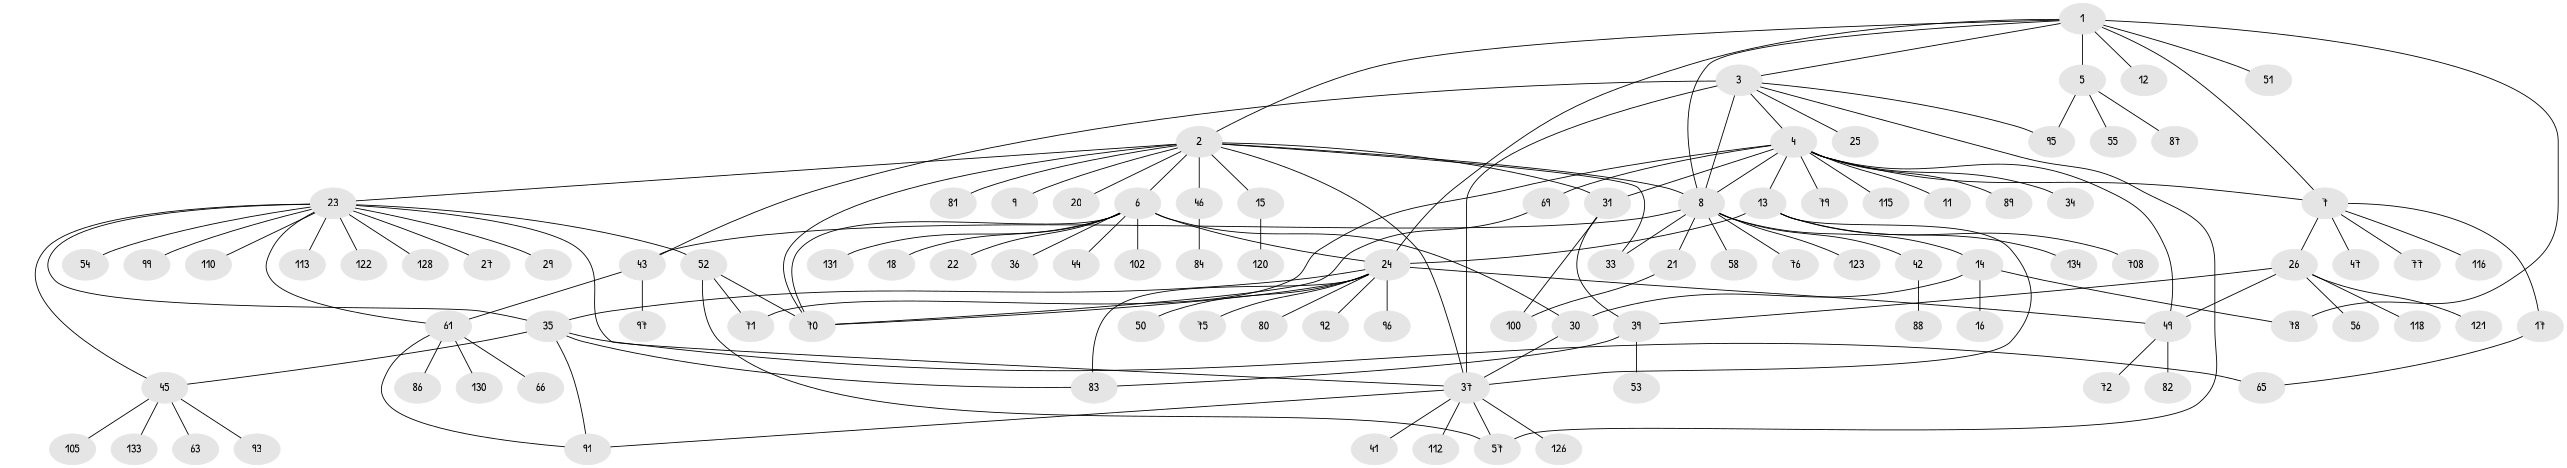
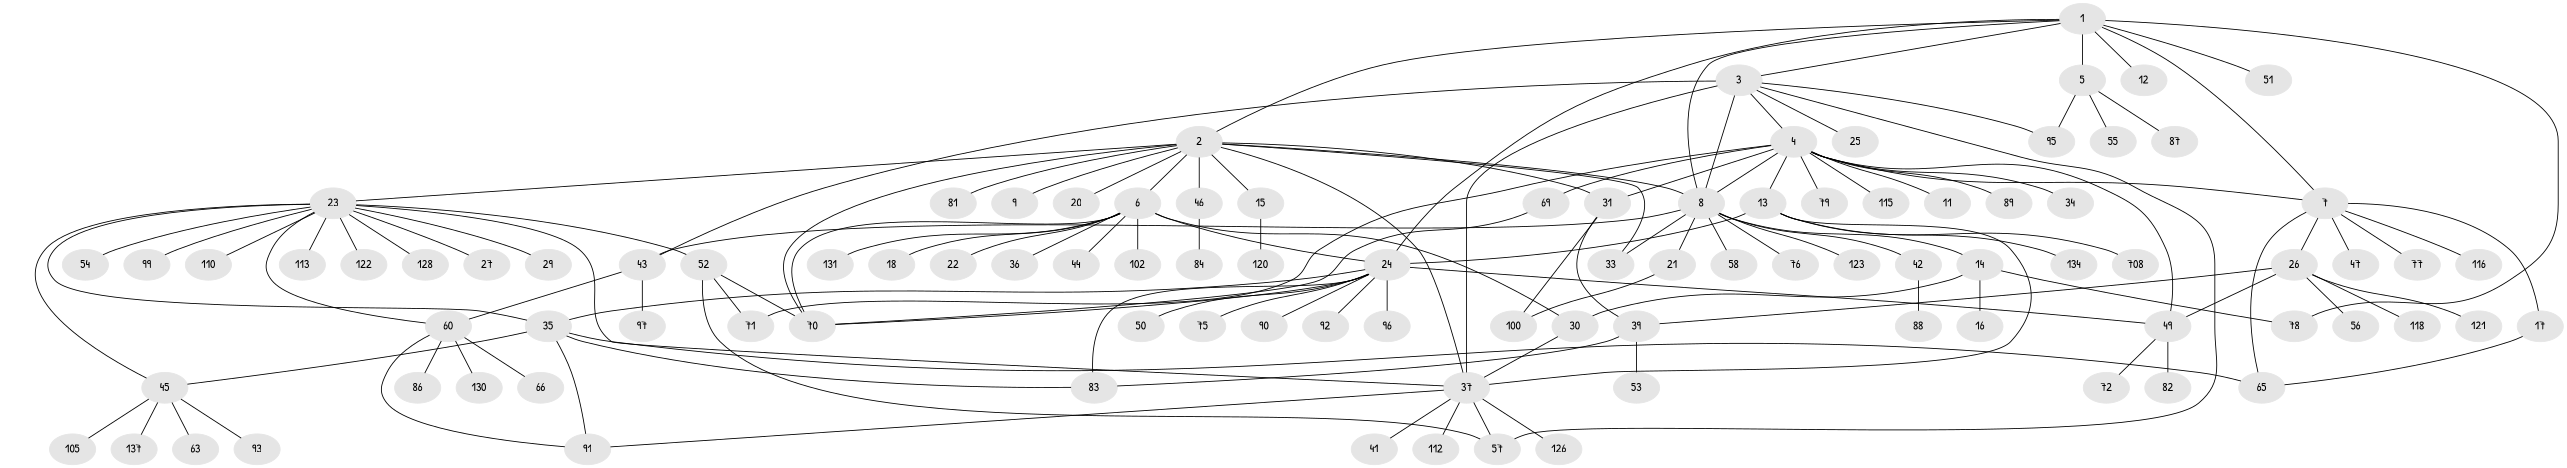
none -> (2254, 277)
(448, 326) -> (448, 326)
(1264, 326) -> (1264, 326)
(134, 449) -> (134, 449)
